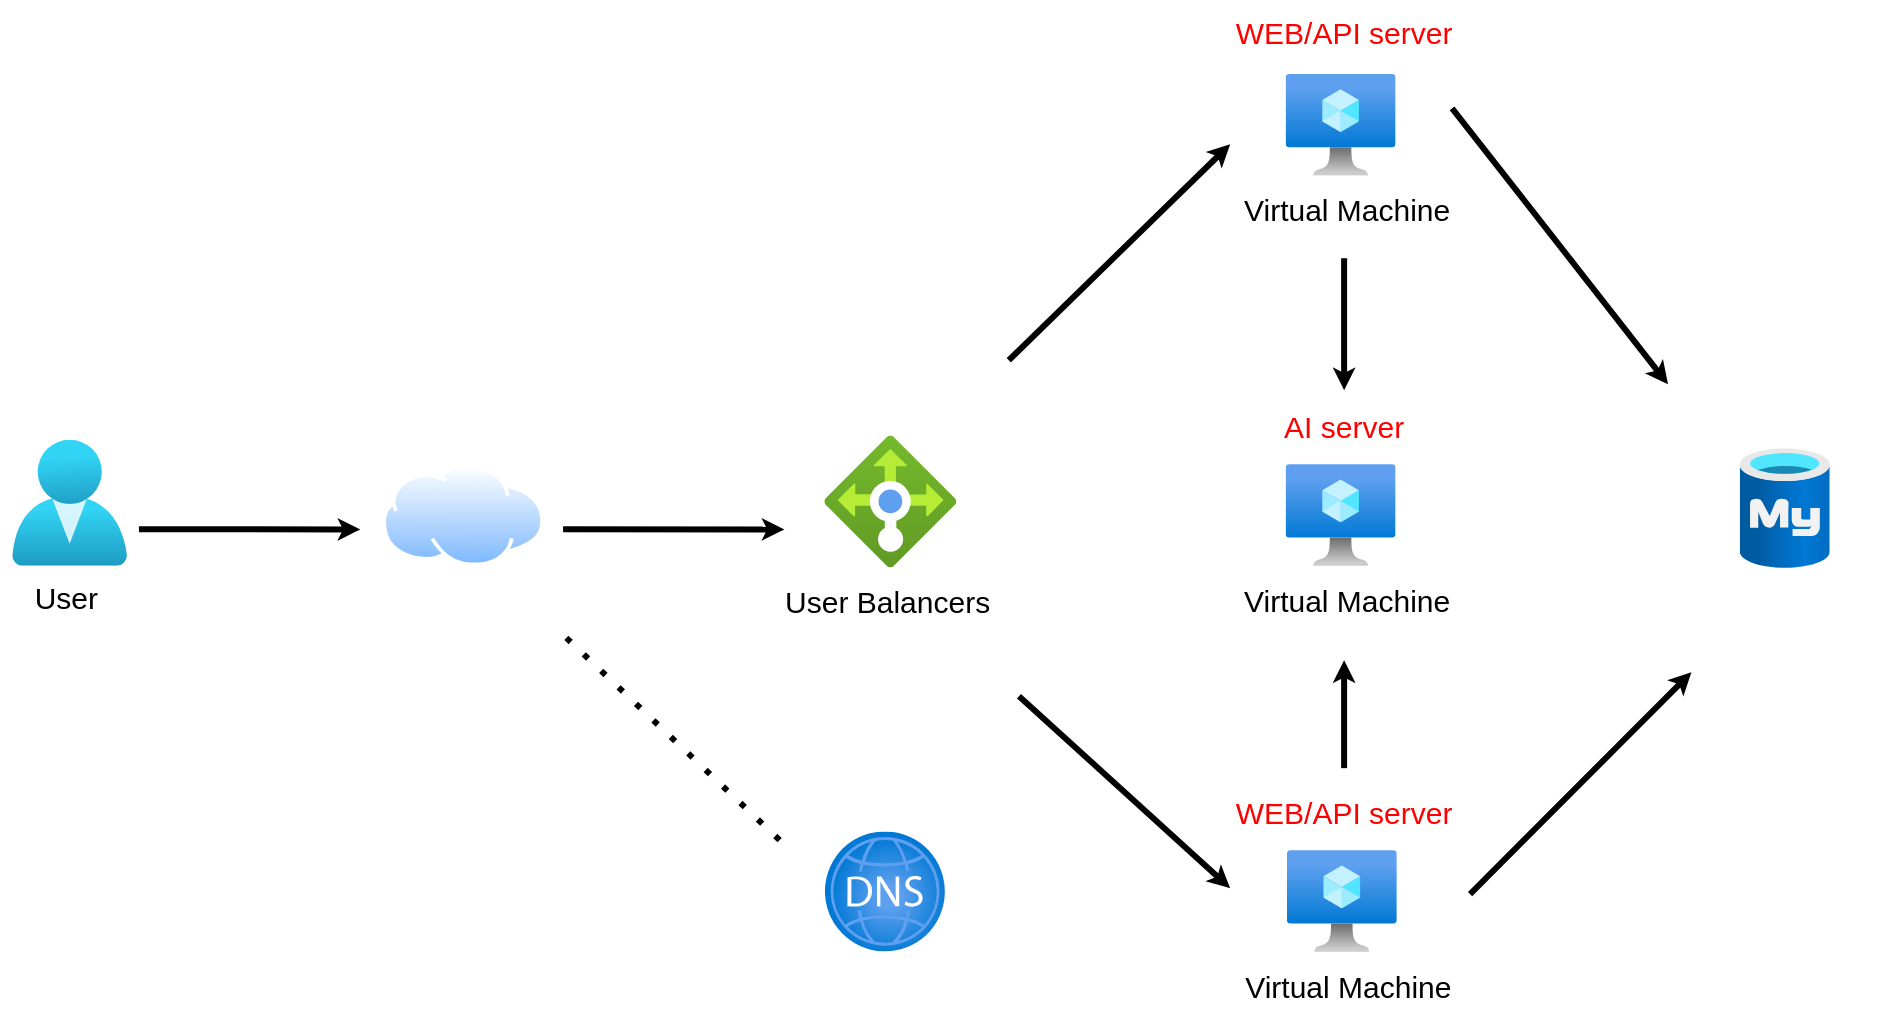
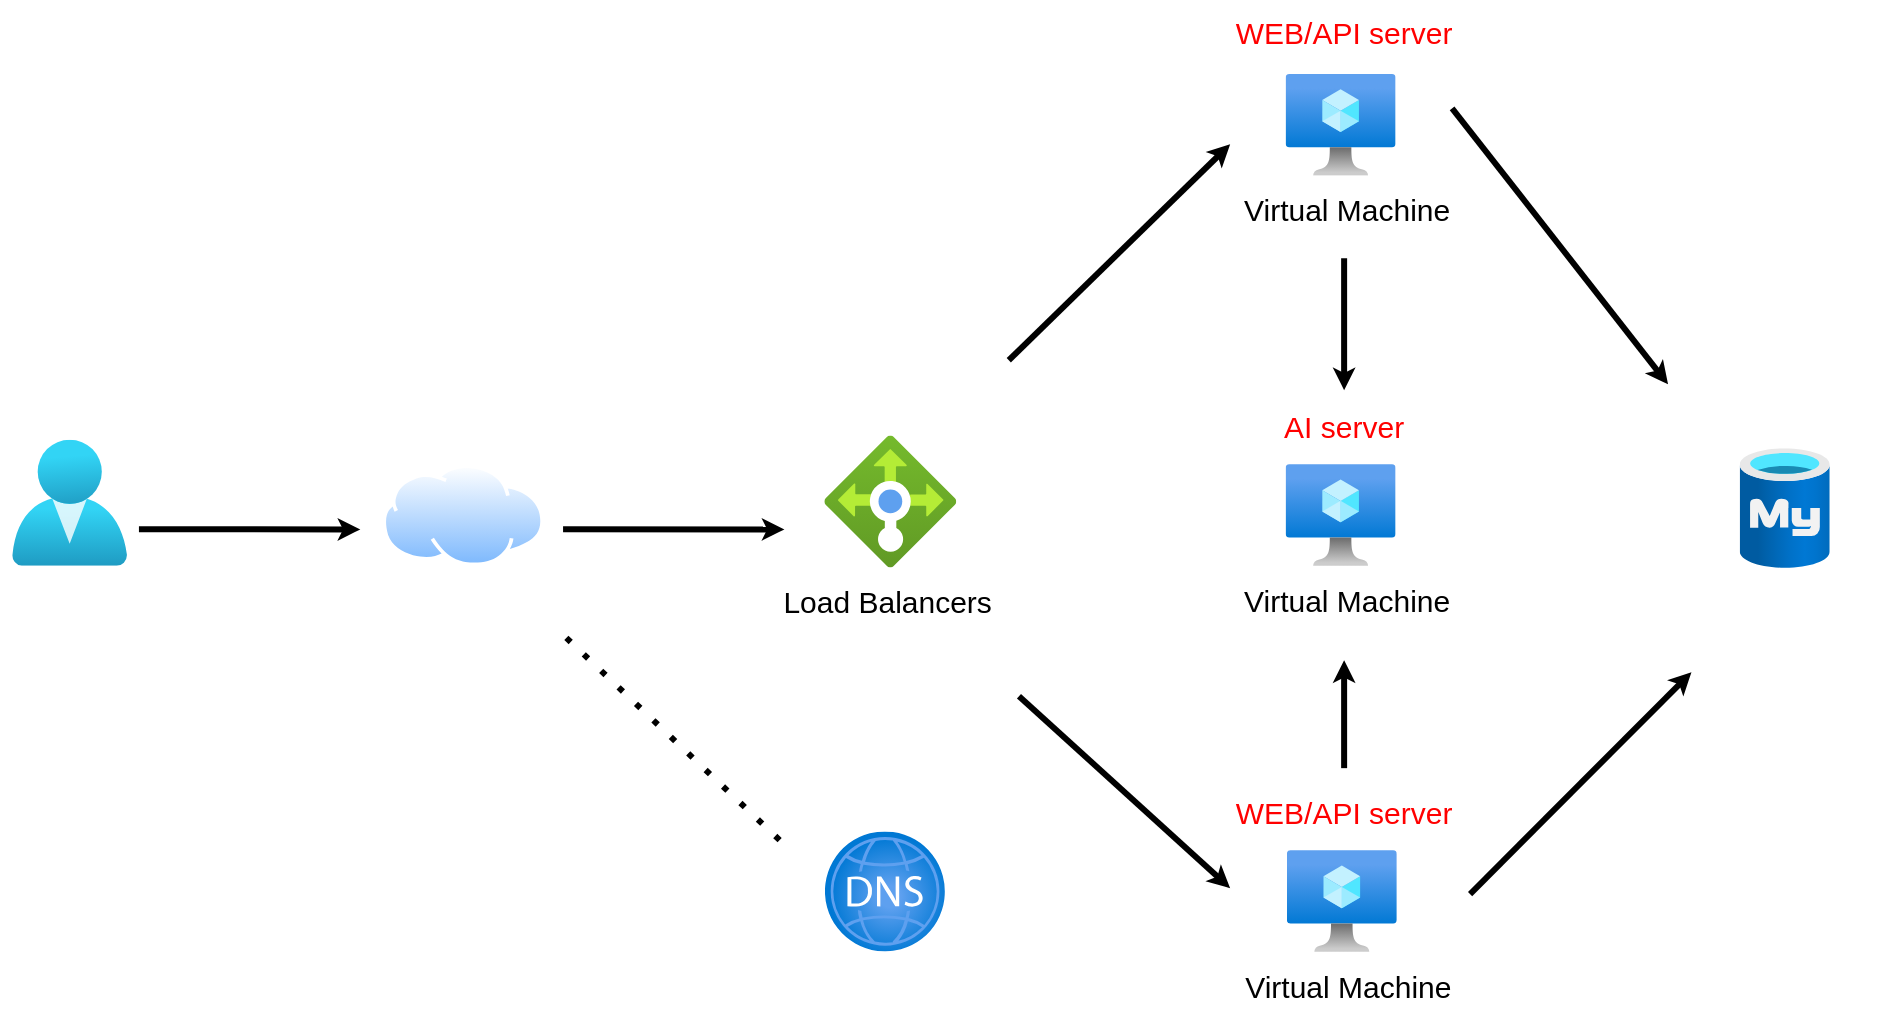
(66, 599) -> none
(888, 603) -> (888, 603)
